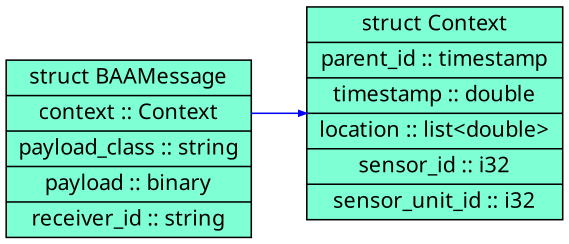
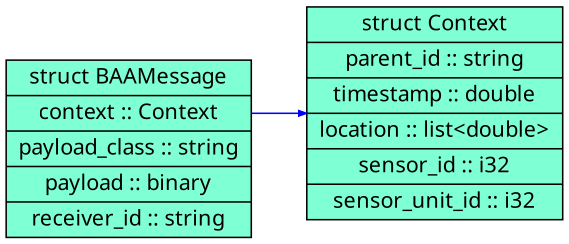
(435, 59) -> (435, 59)
